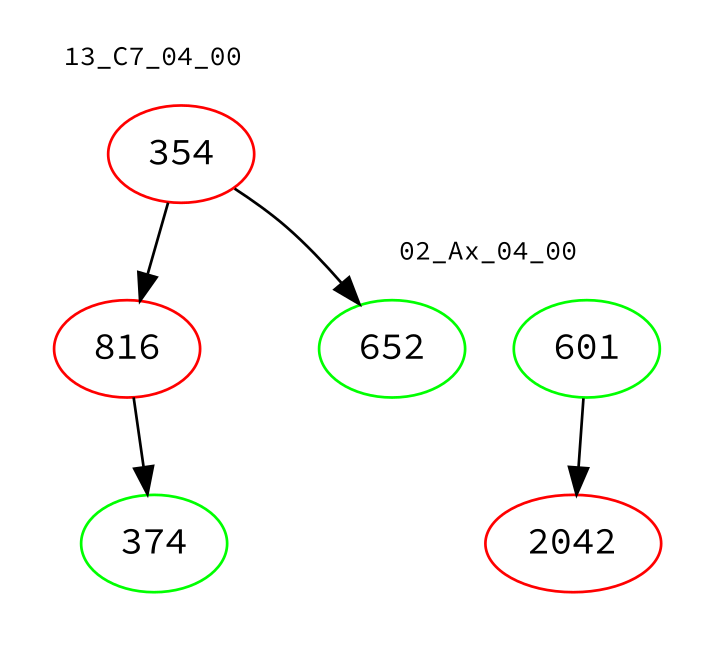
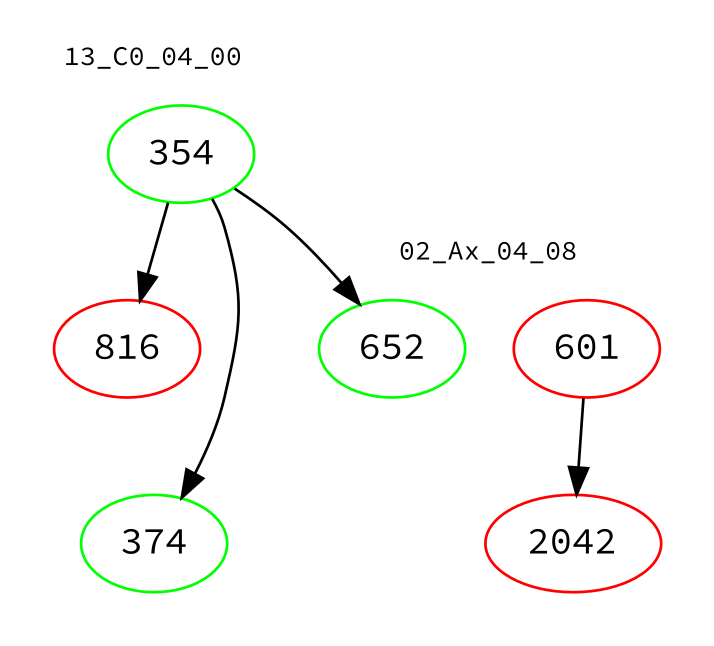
(154, 58) -> (154, 58)
(181, 154) -> (181, 154)
(489, 253) -> (489, 253)
(587, 349) -> (587, 349)
(139, 432) -> (236, 337)
